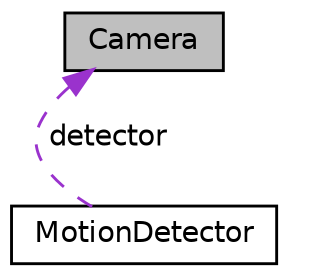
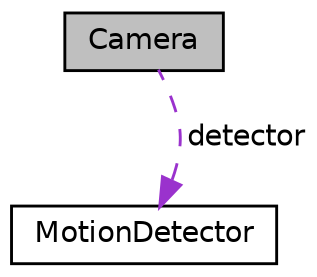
(38, 153) -> (179, 123)
